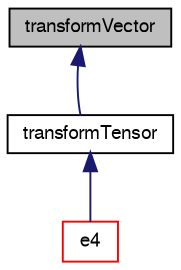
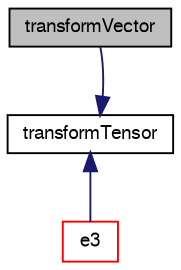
(78, 91) -> (103, 71)
(90, 242) -> (90, 242)
